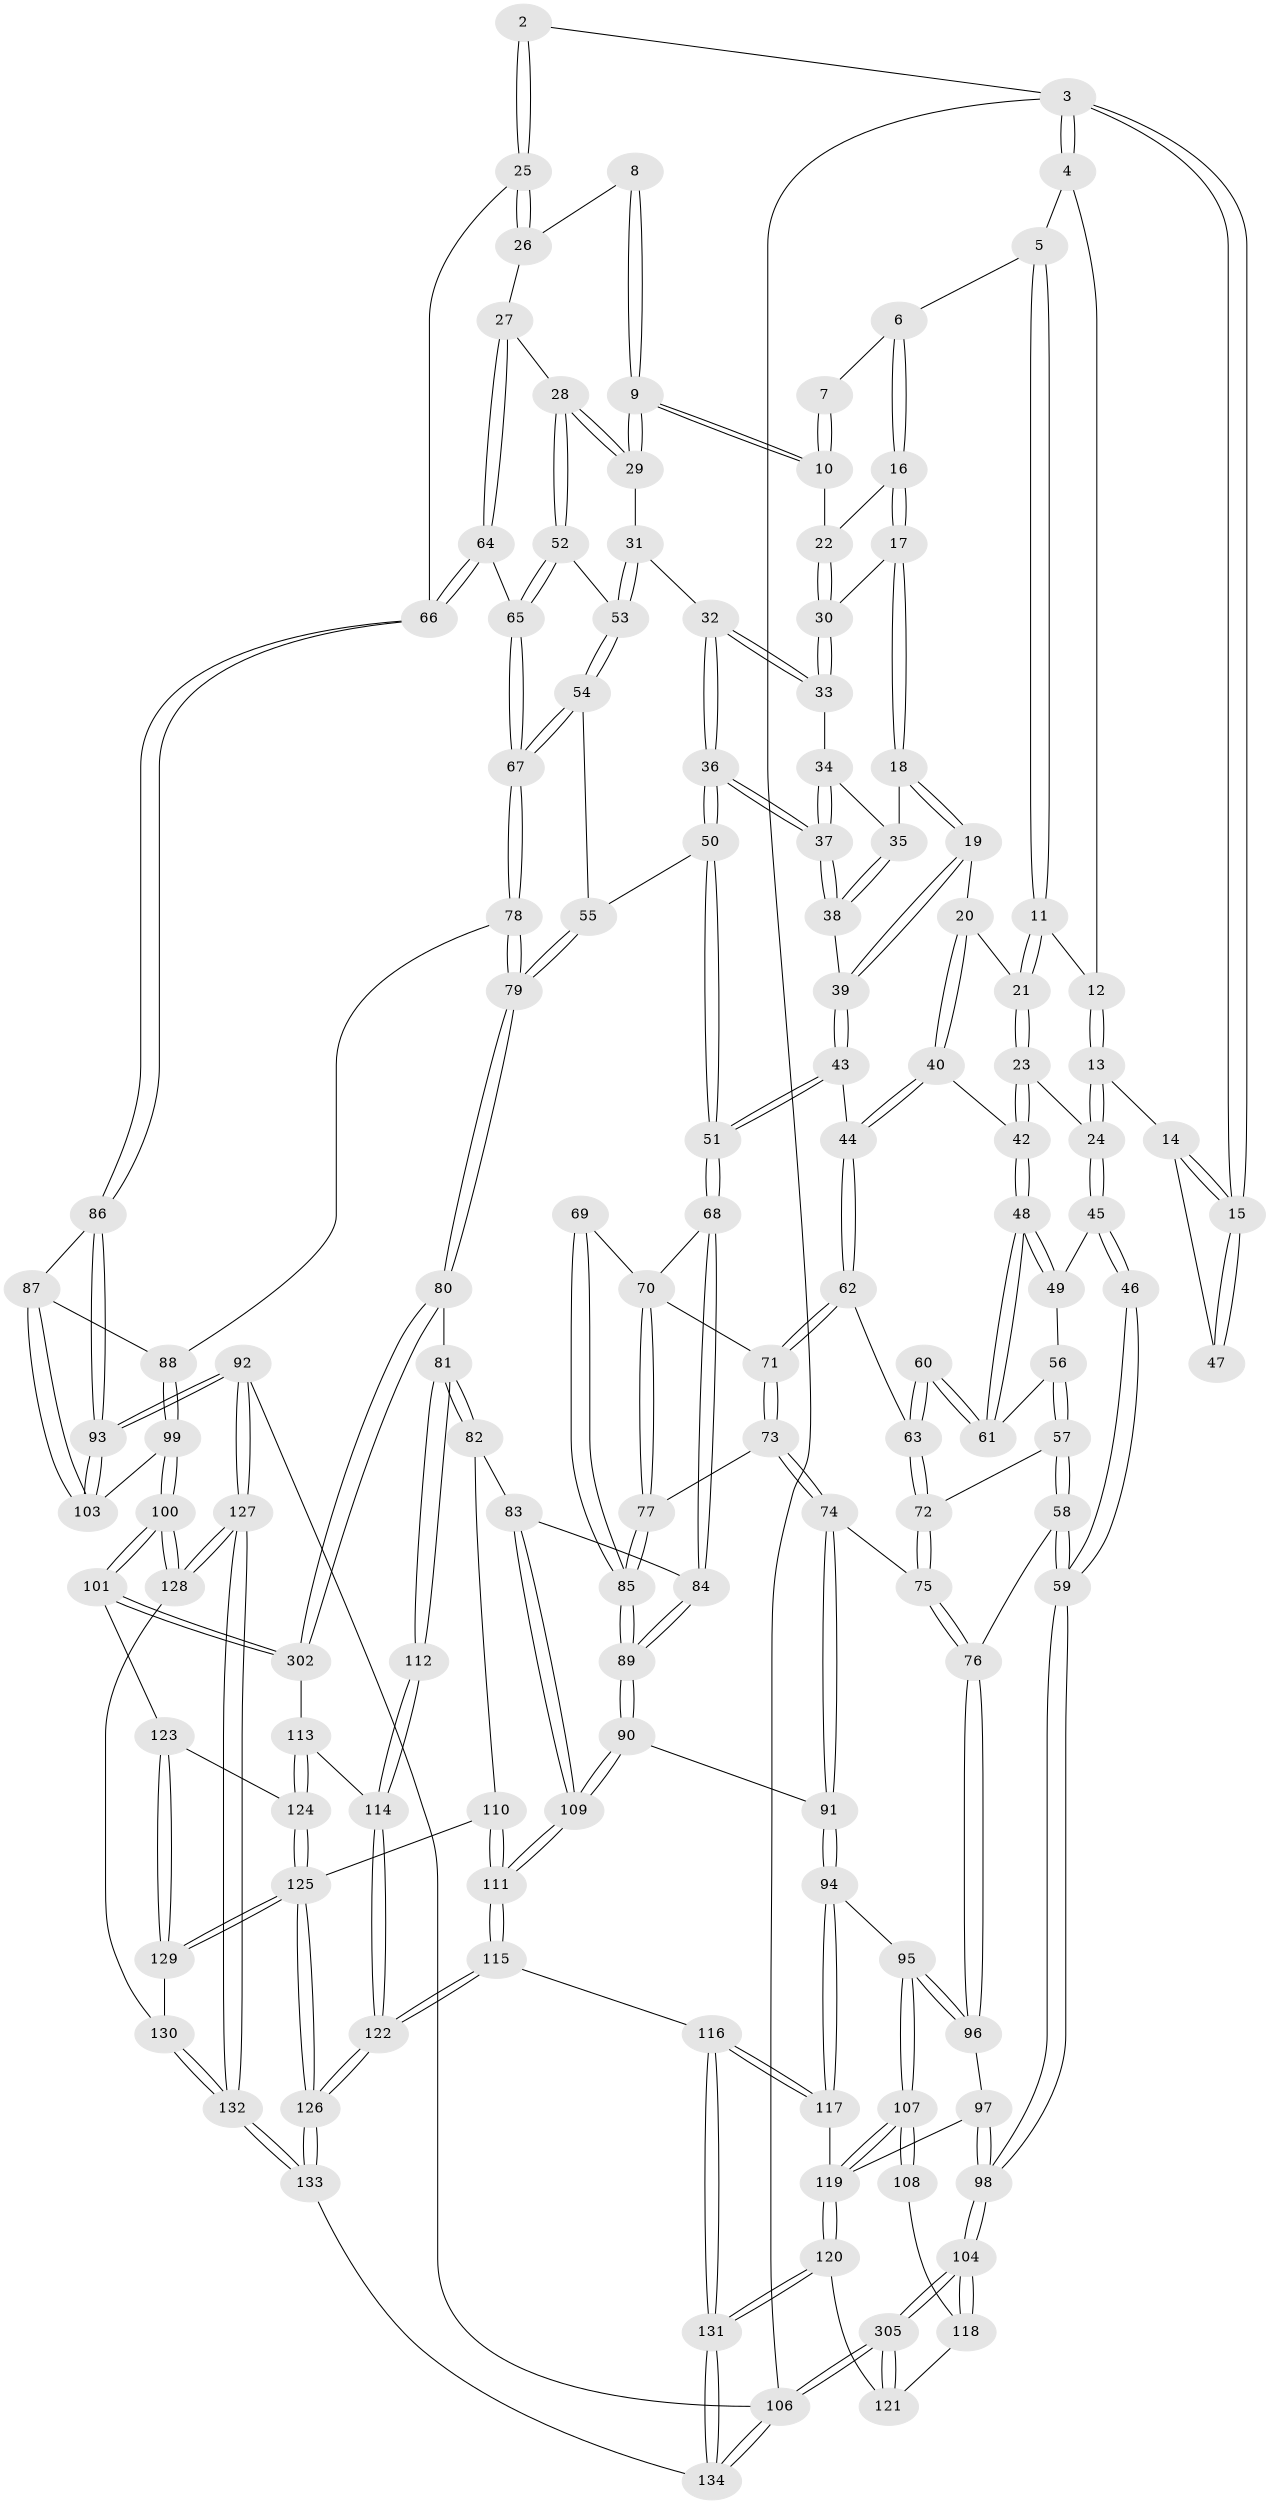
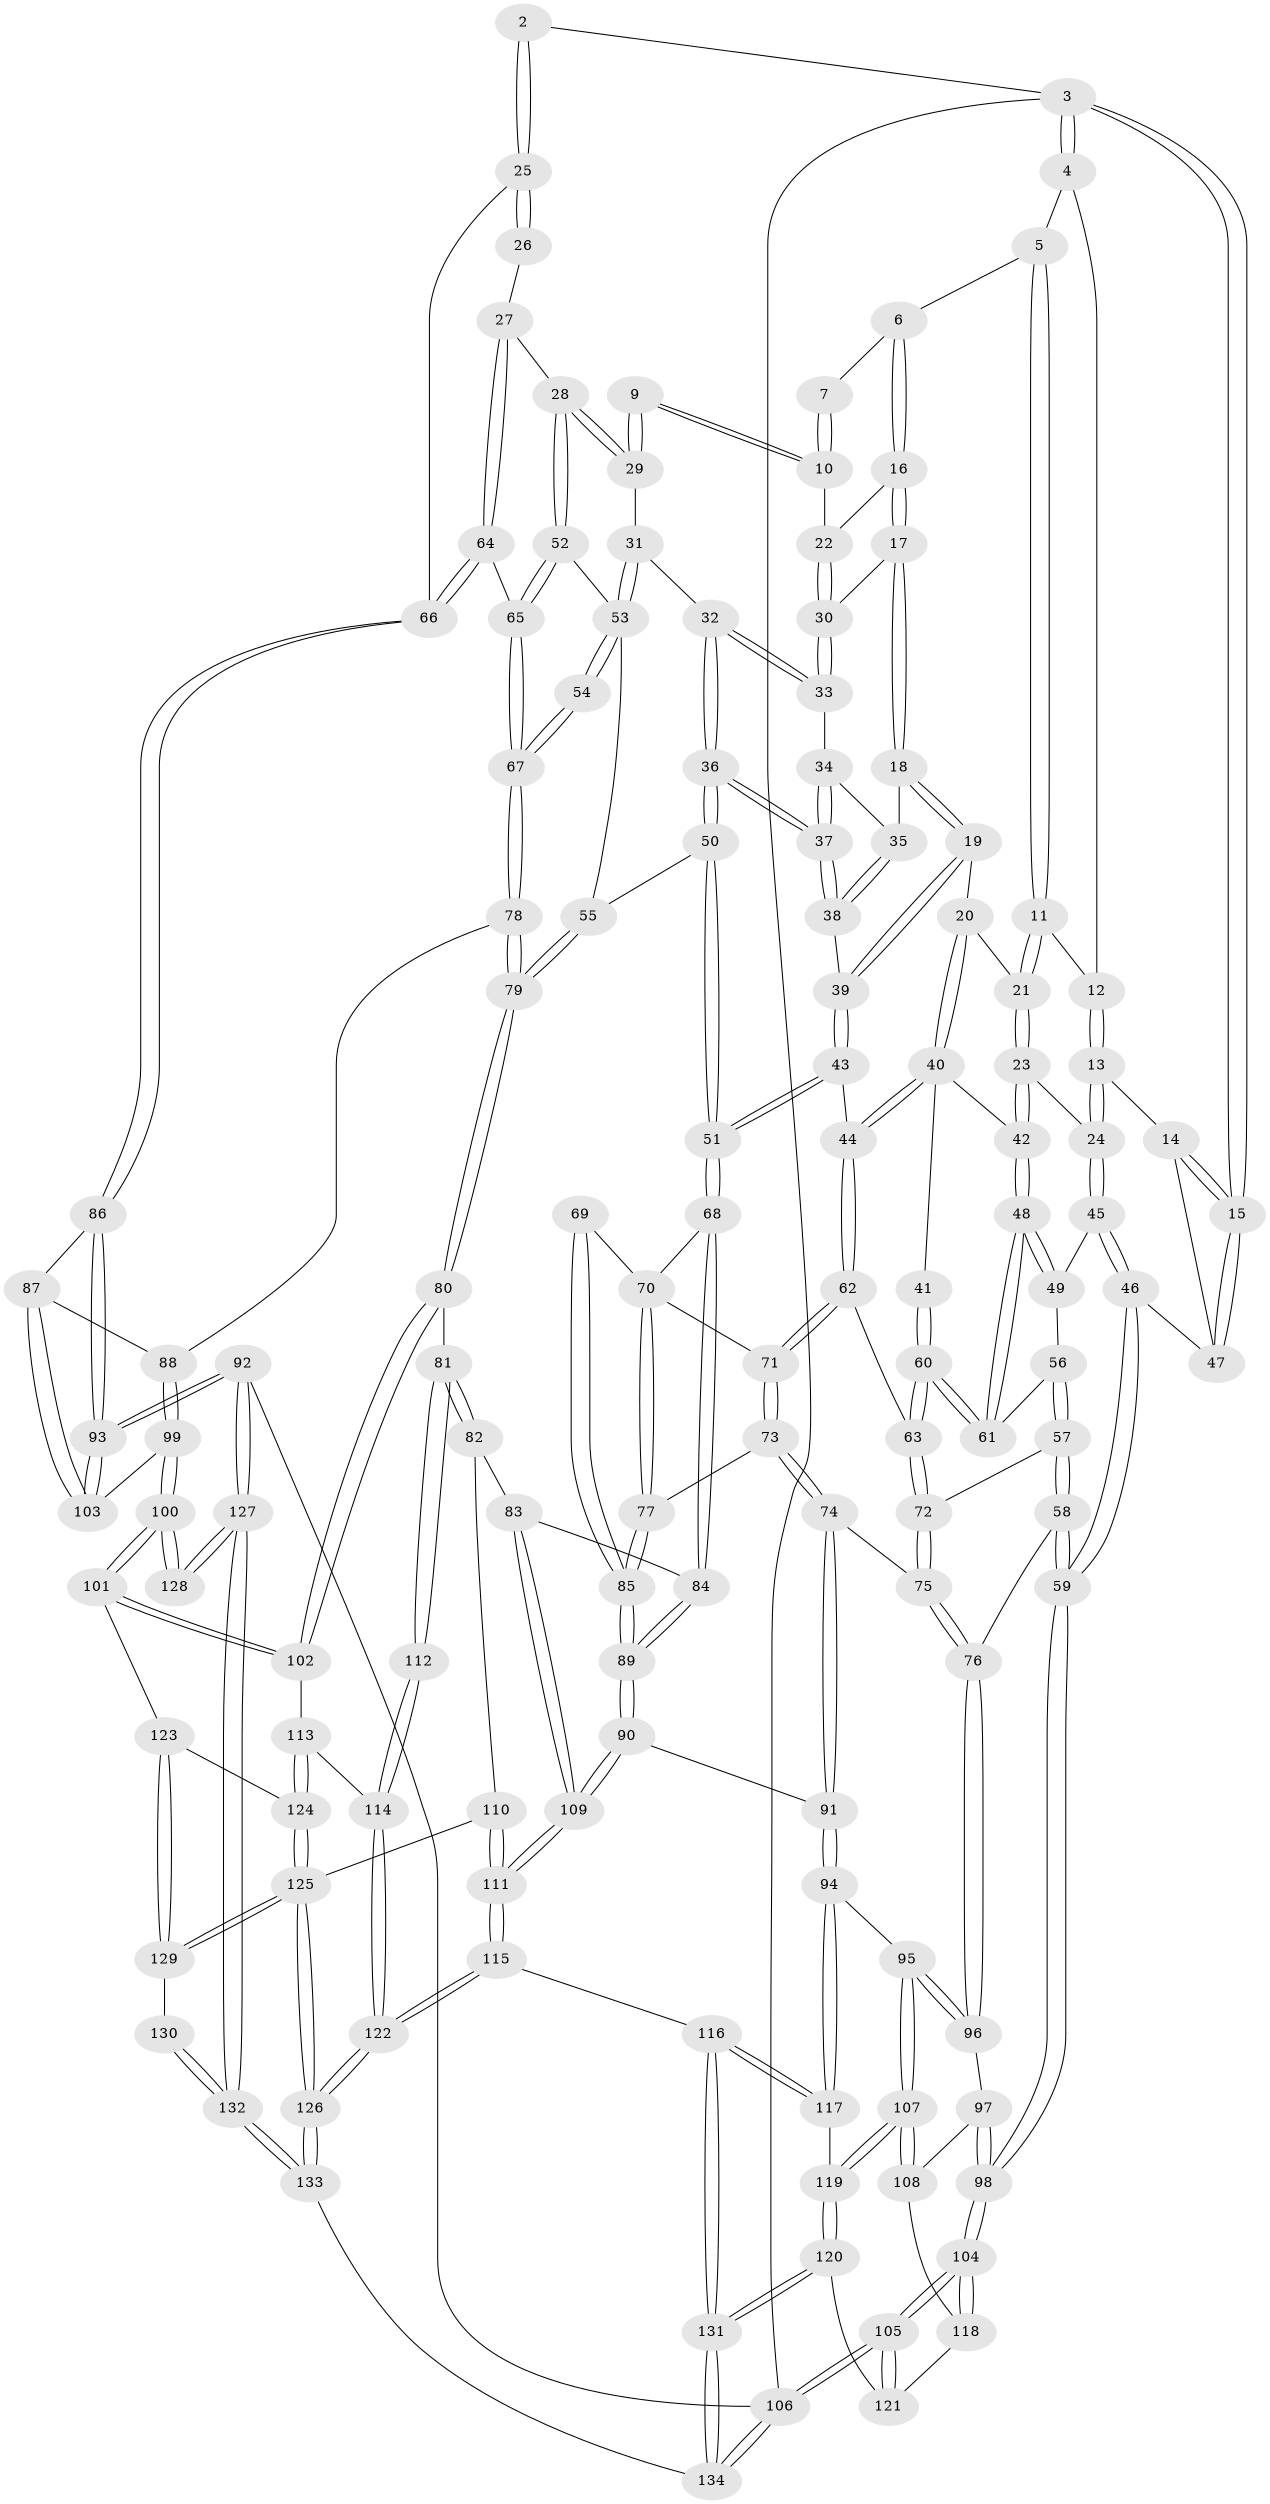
(635, 172) -> none
(586, 805) -> (615, 769)
none -> (924, 1289)
none -> (1174, 1327)
(301, 1662) -> (301, 1662)
(106, 1809) -> none
(908, 2146) -> (946, 2146)
(889, 2332) -> (889, 2332)
